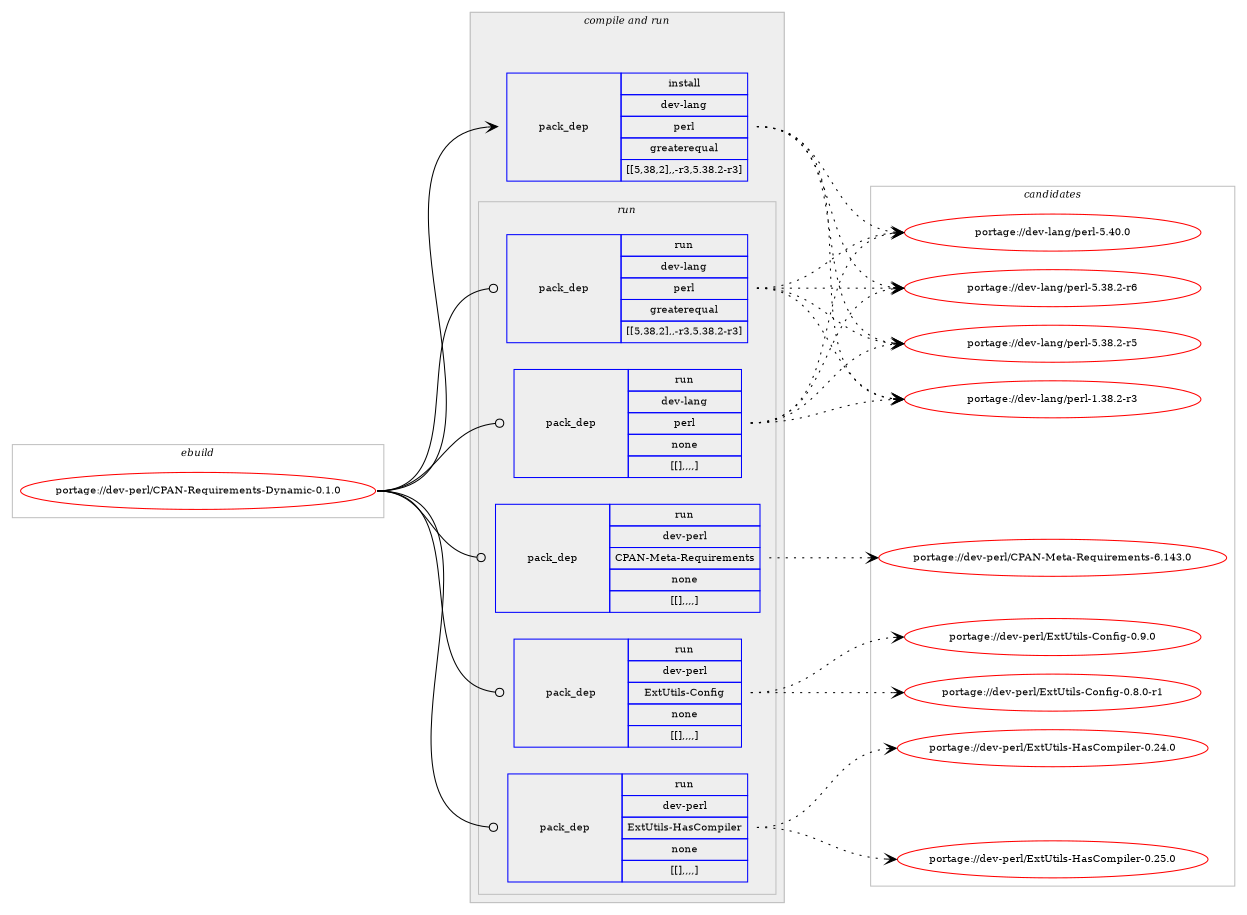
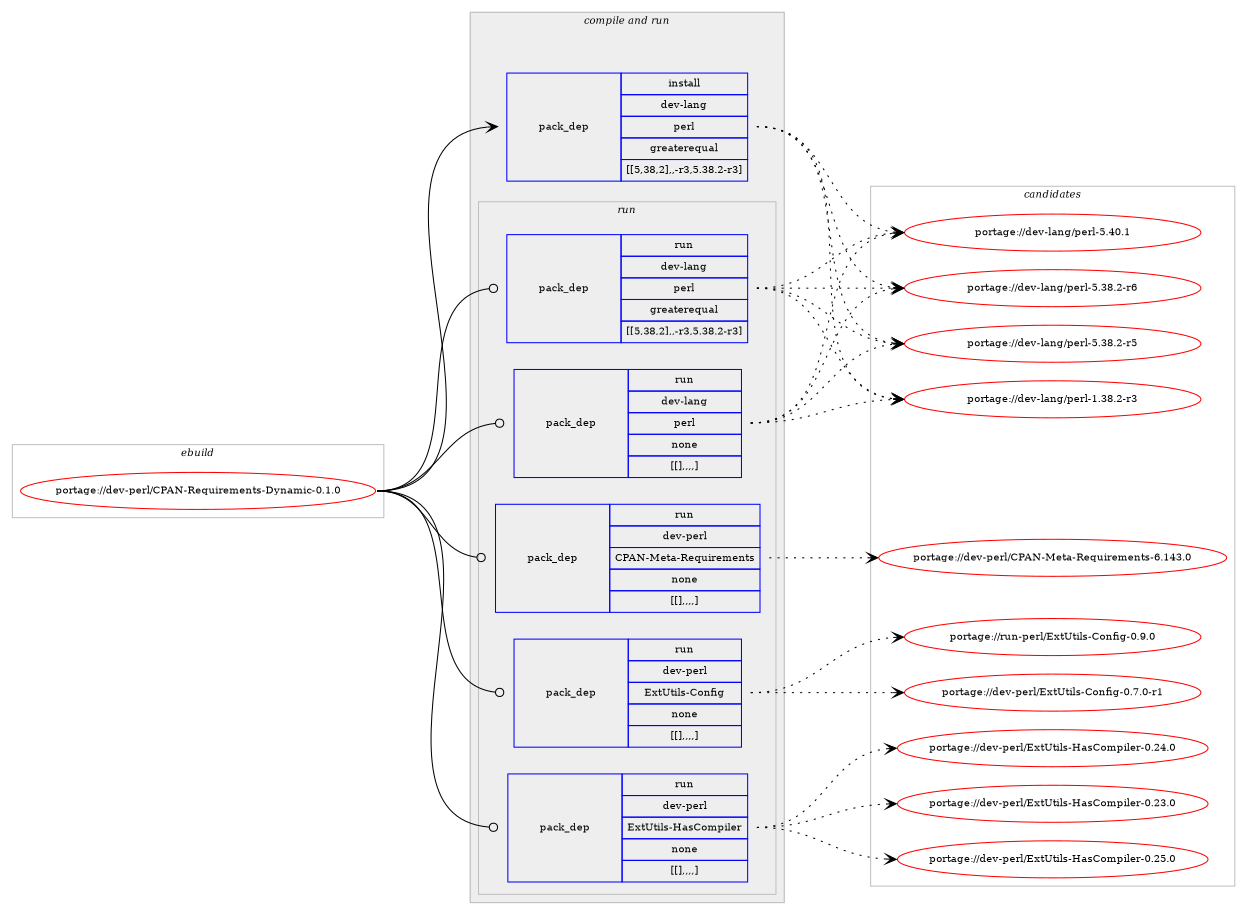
(1053, 233) -> (1053, 233)
(1053, 637) -> (1053, 637)
(1053, 693) -> (1053, 693)
none -> (1053, 804)
